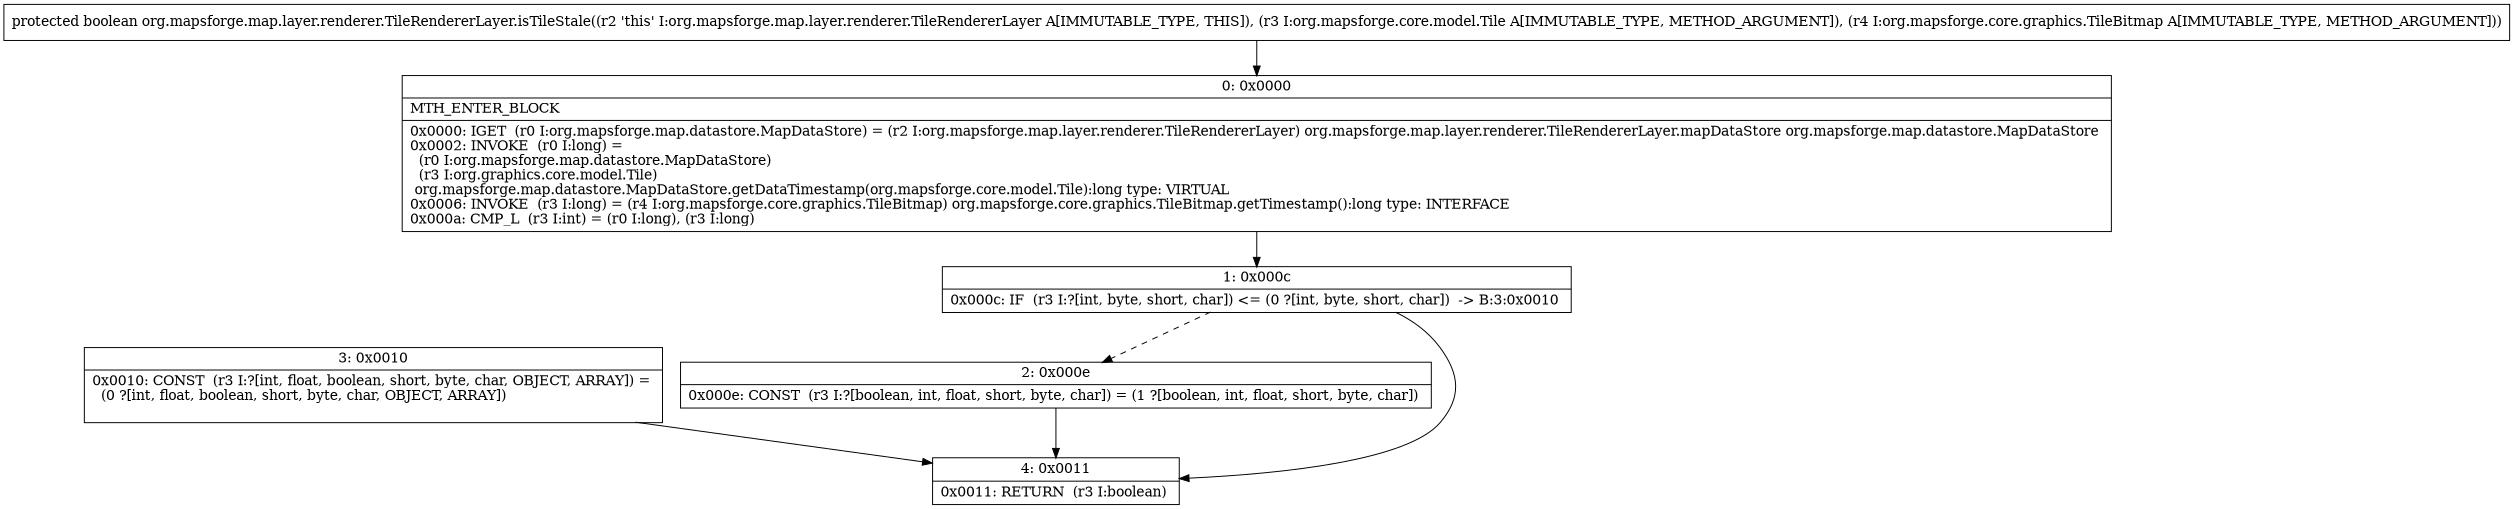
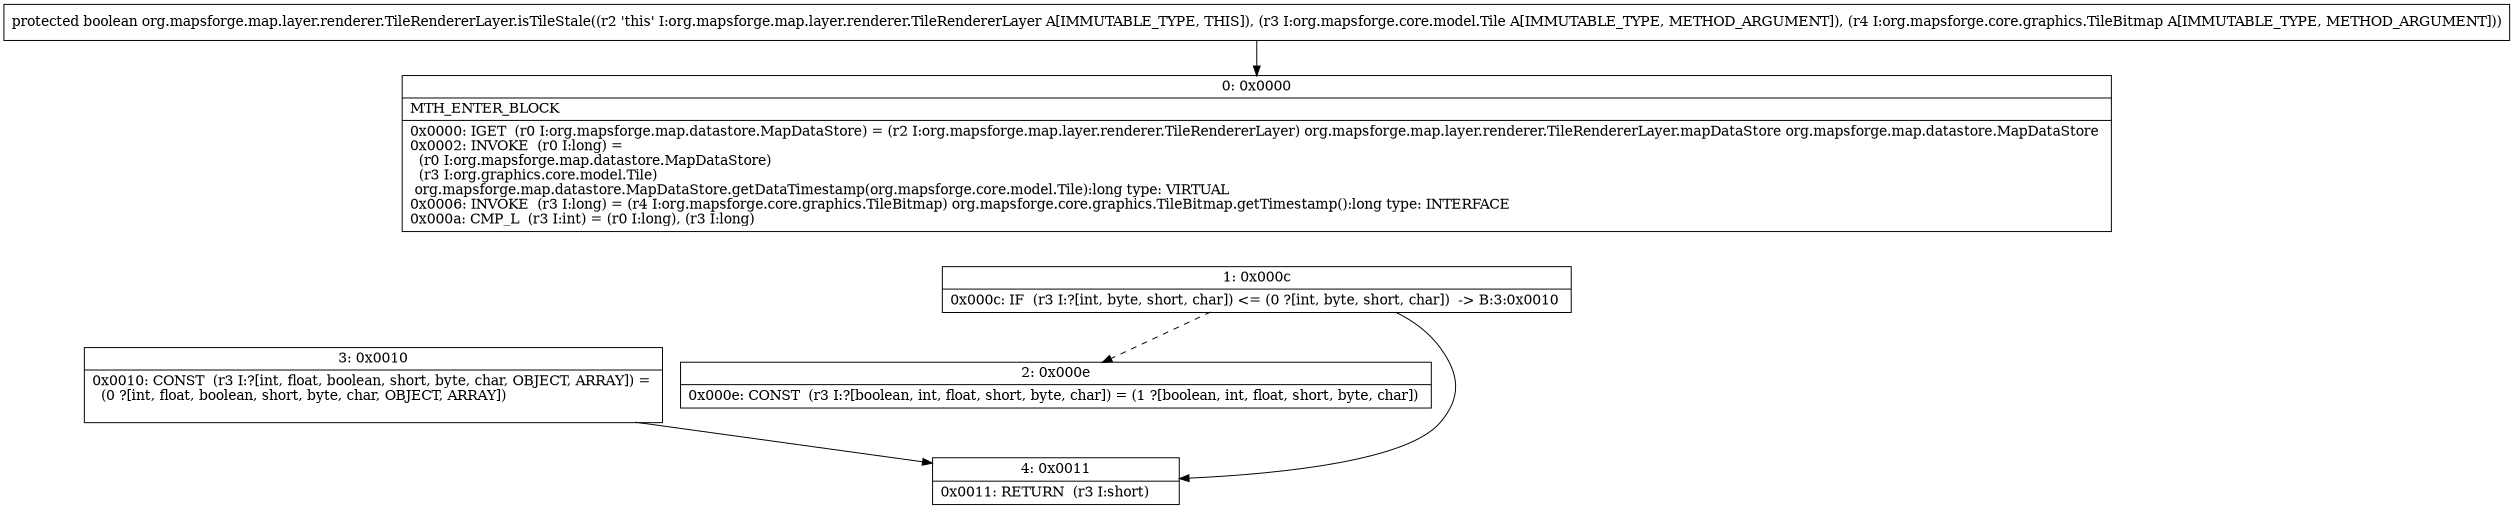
(1257, 244) -> none
(1056, 428) -> none
(1056, 492) -> (1047, 492)
